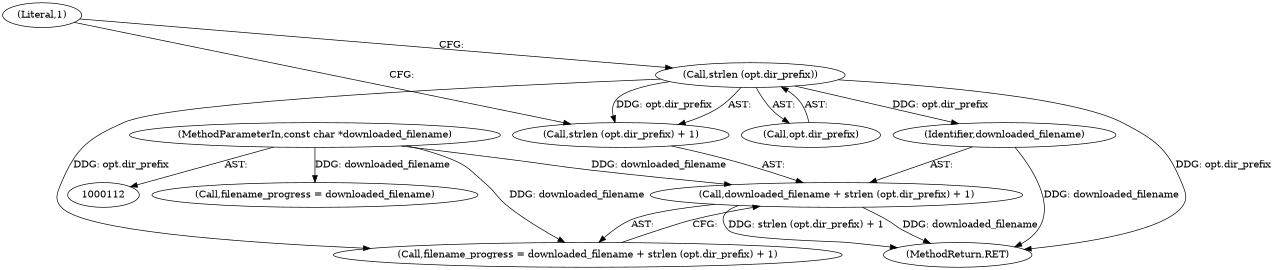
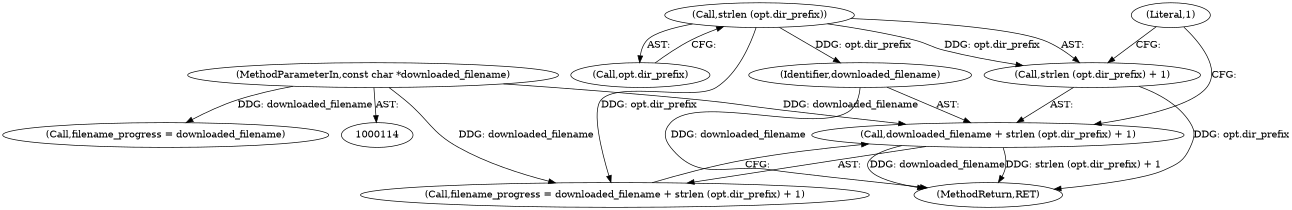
(373, 43) -> (1190, 100)
(818, 105) -> (705, 45)
(1114, 119) -> (1174, 166)
(103, 195) -> (377, 135)
